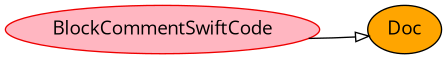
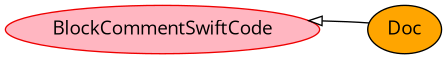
(332, 38) -> (346, 22)
